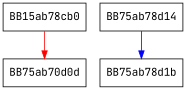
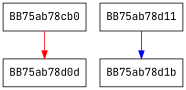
(45, 17) -> (45, 17)
(141, 17) -> (141, 17)
(45, 73) -> (45, 73)
